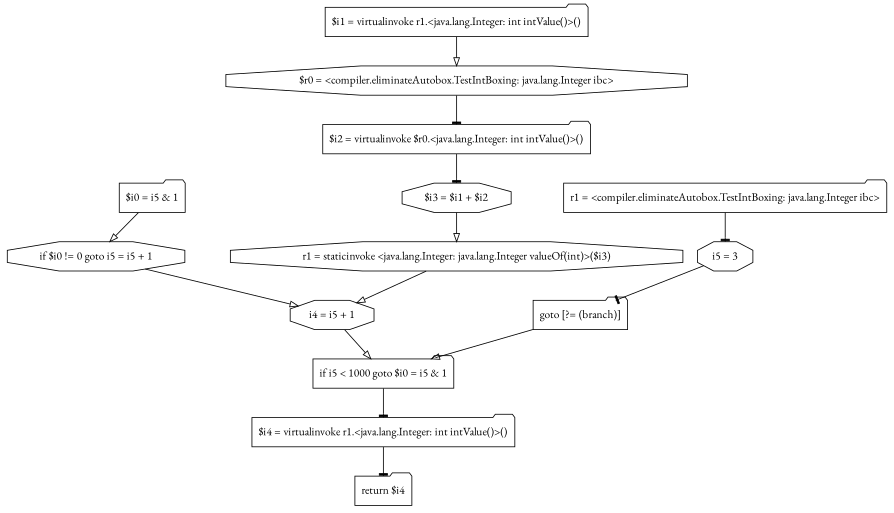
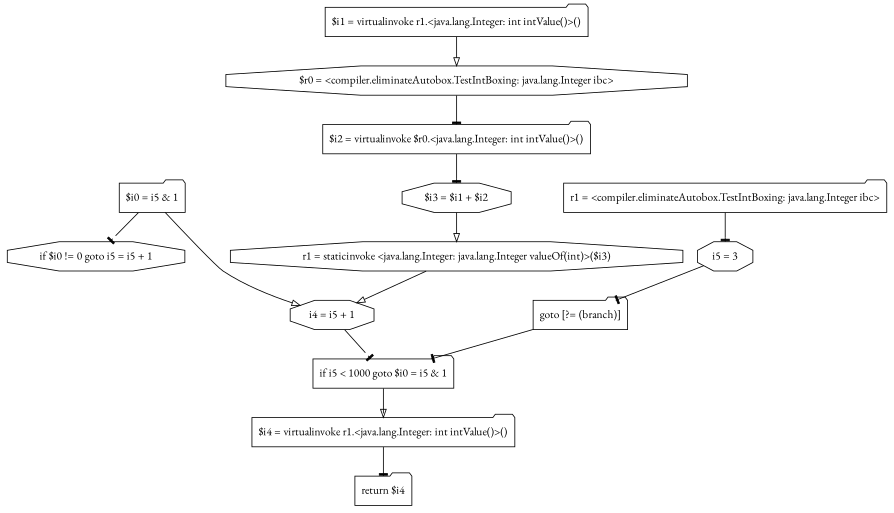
(127, 224) -> (127, 224)
(218, 287) -> (221, 269)
(355, 341) -> (355, 341)
(484, 344) -> (484, 344)
(383, 401) -> (383, 401)
